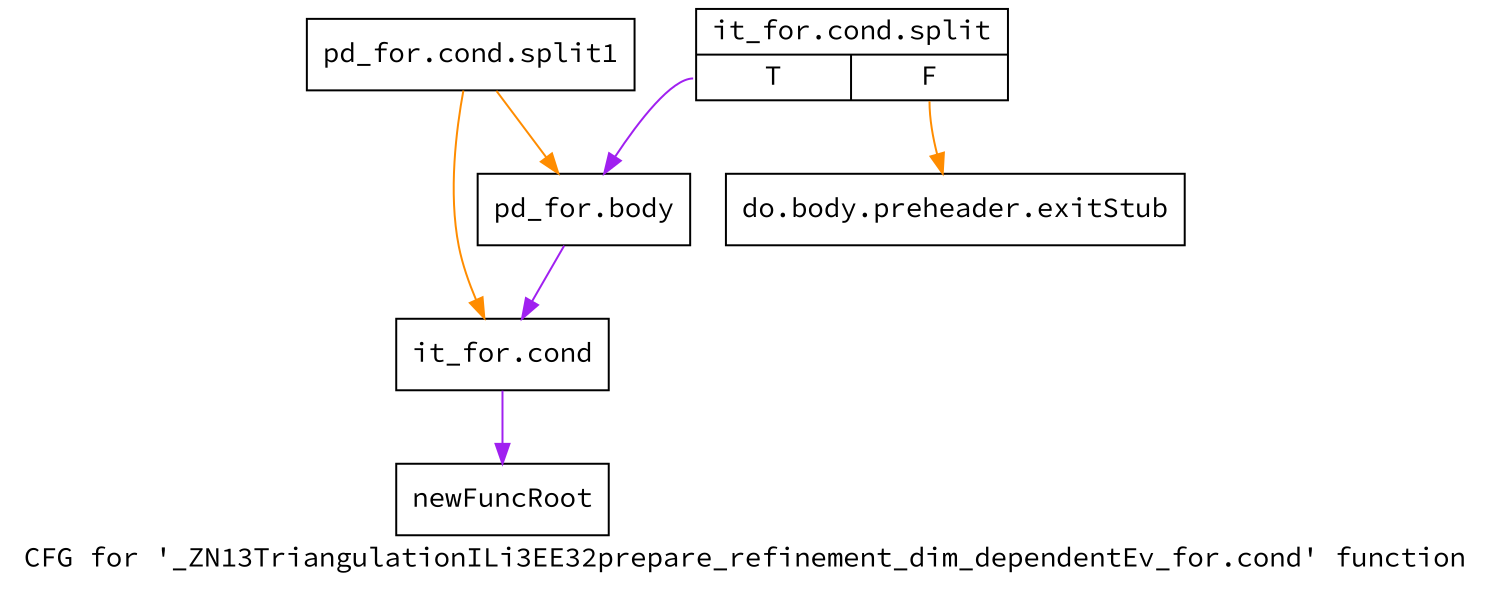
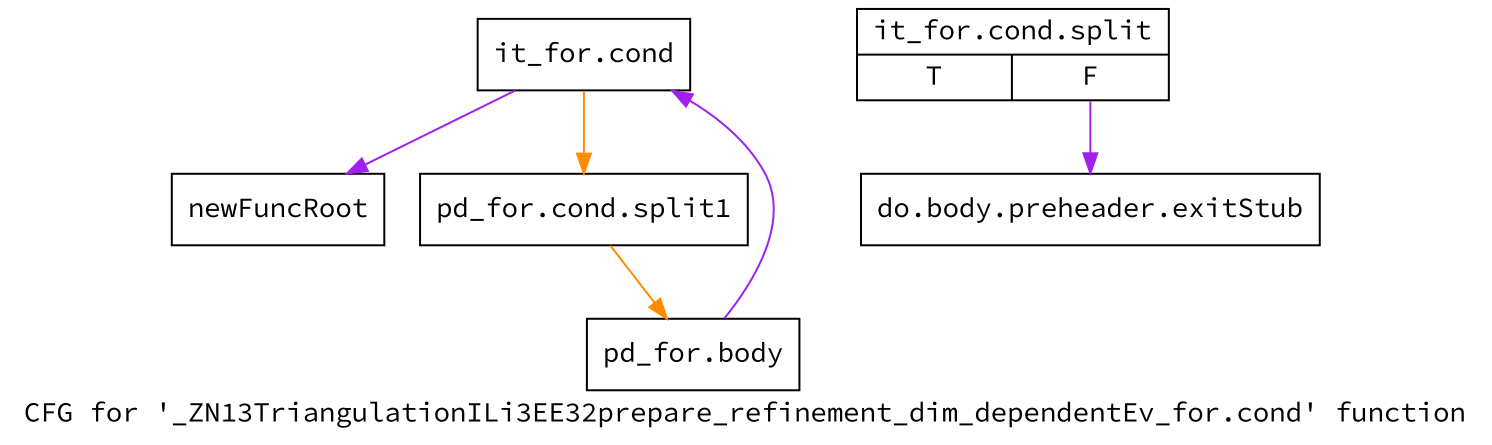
(649, 111) -> none
(932, 128) -> (1090, 127)
(454, 196) -> (584, 122)
